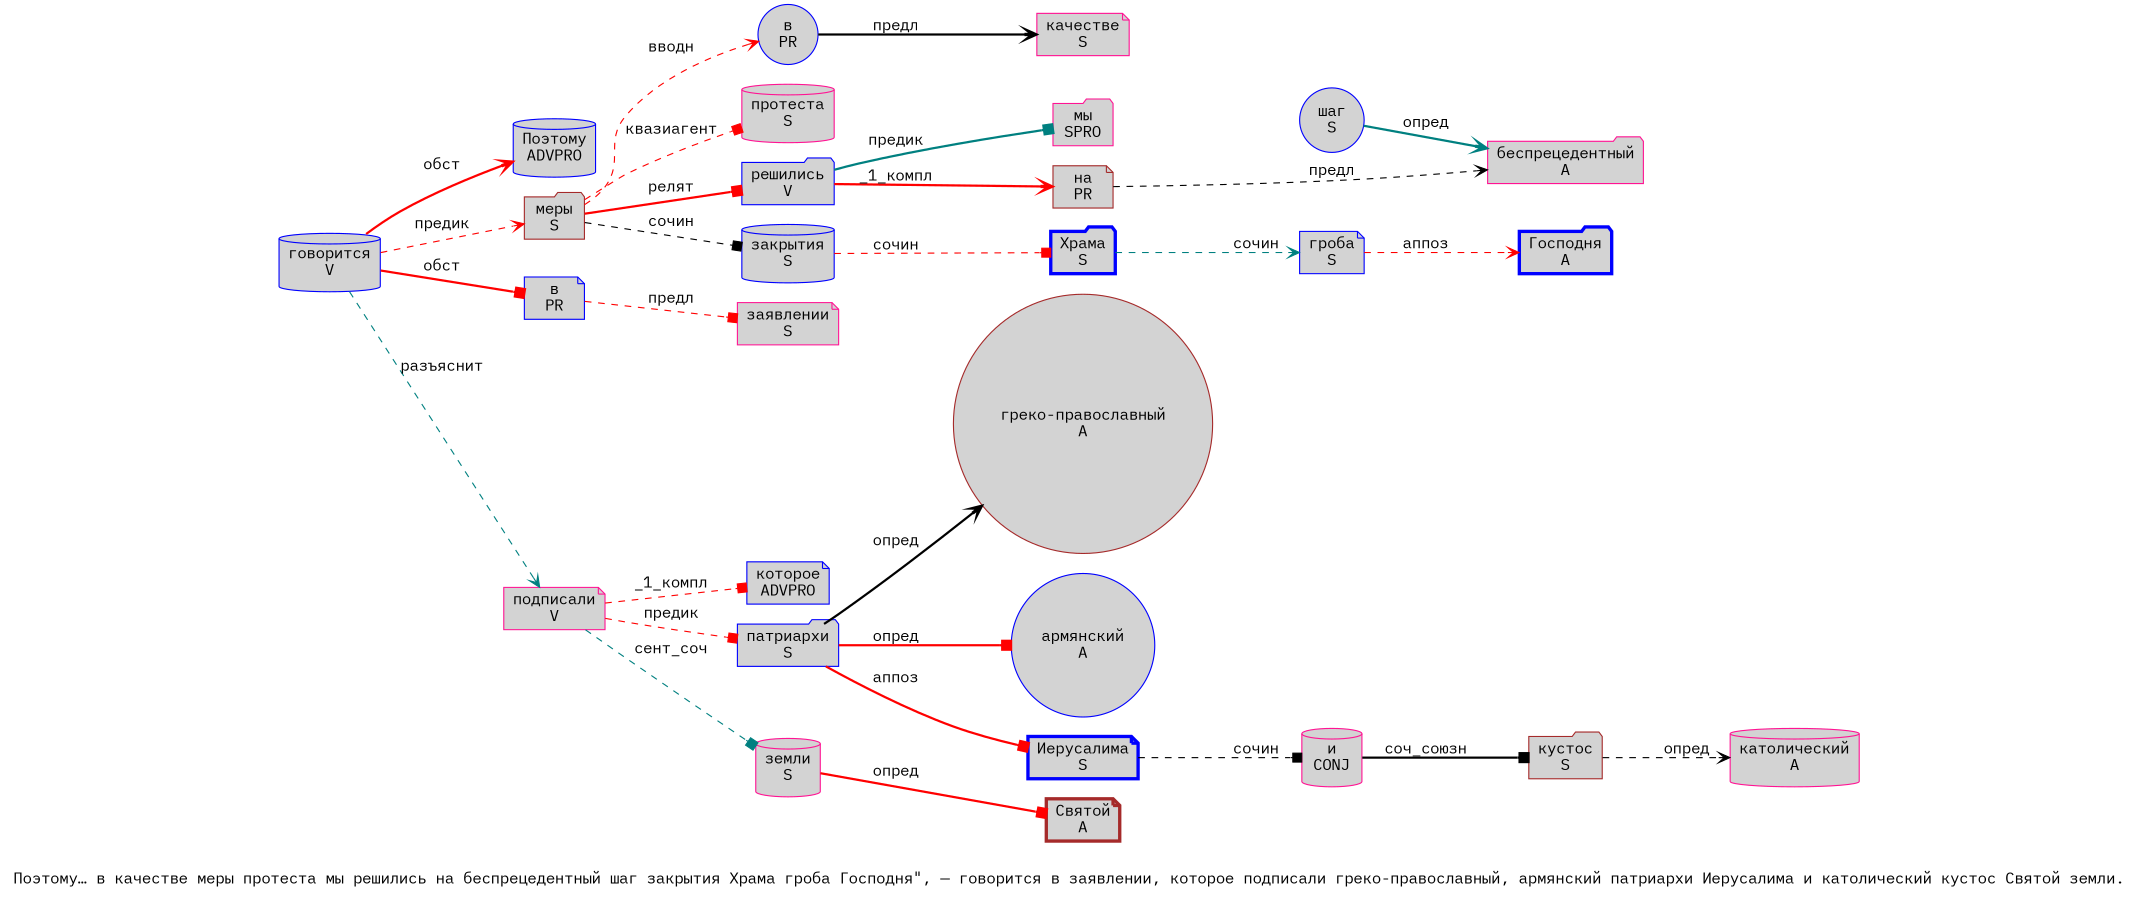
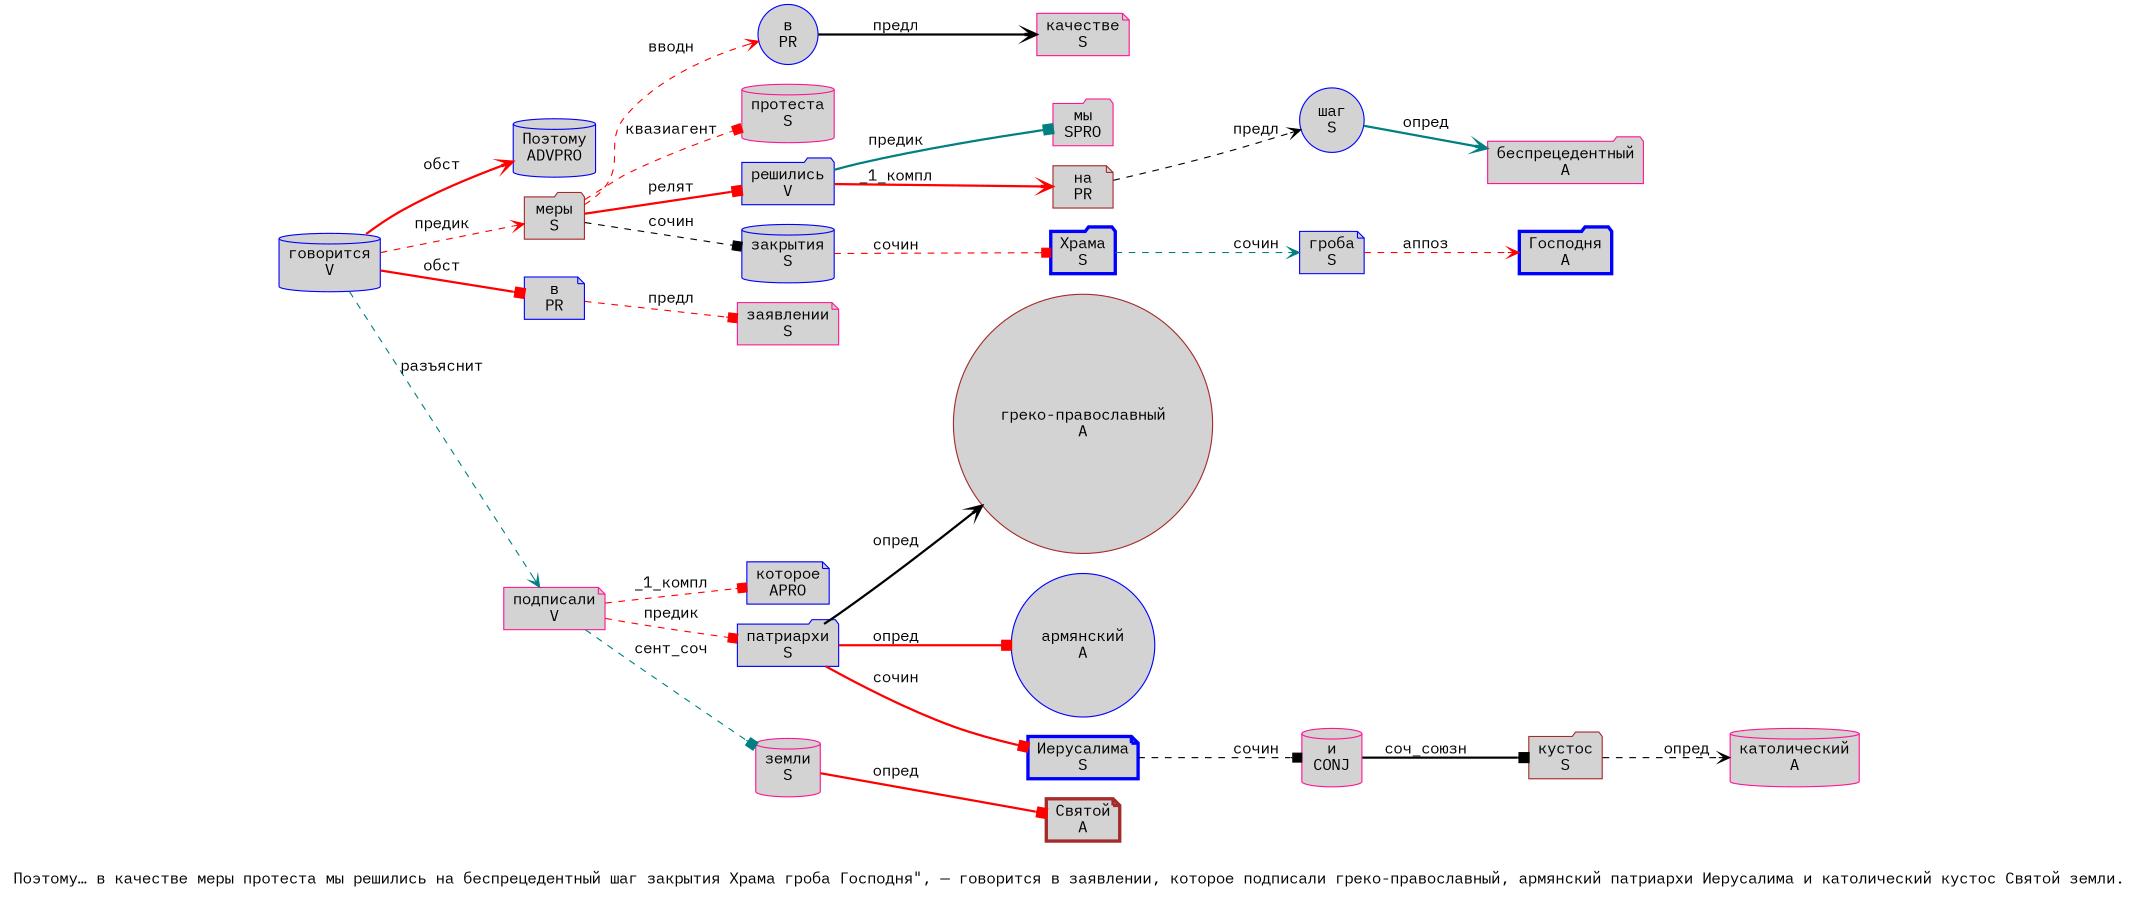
(1295, 182) -> (1202, 159)
(788, 583) -> (788, 583)
(896, 678) -> (896, 678)
